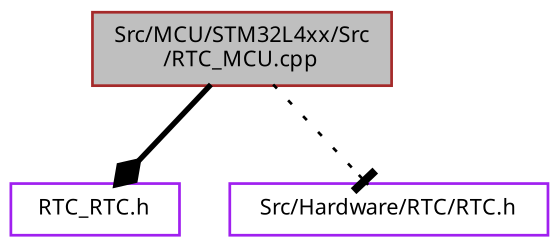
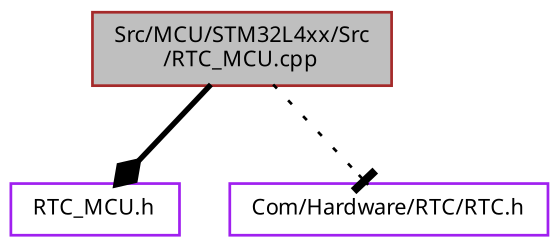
(95, 209) -> (95, 209)
(389, 209) -> (389, 209)
